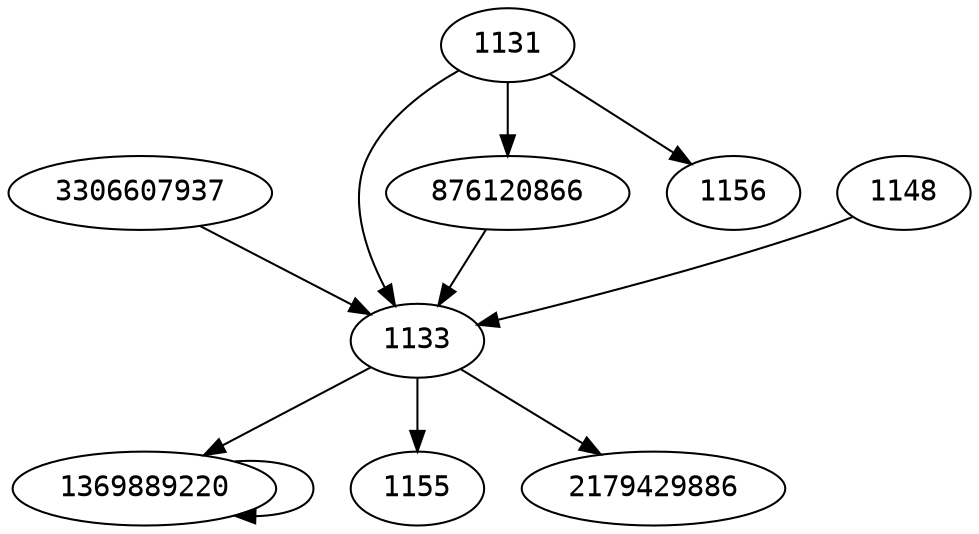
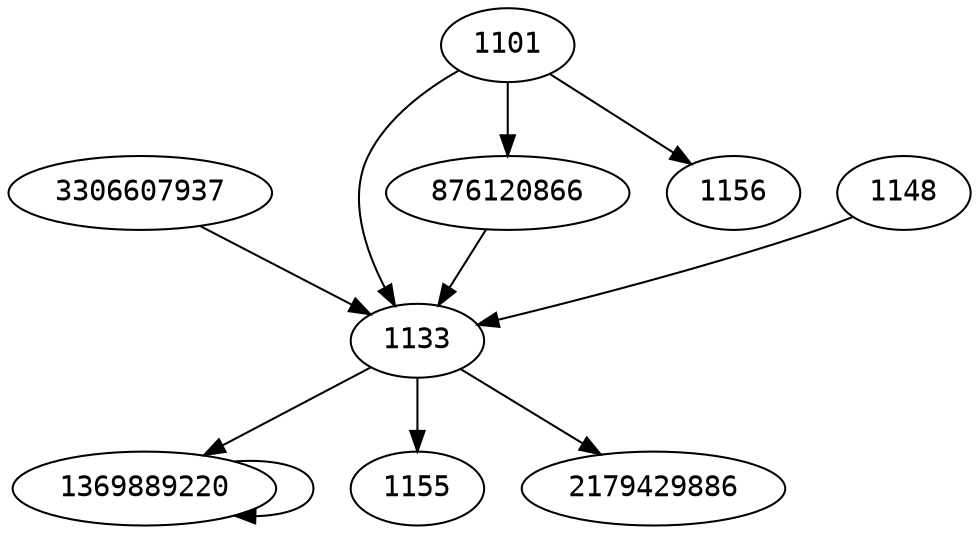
(508, 45) -> (508, 45)
